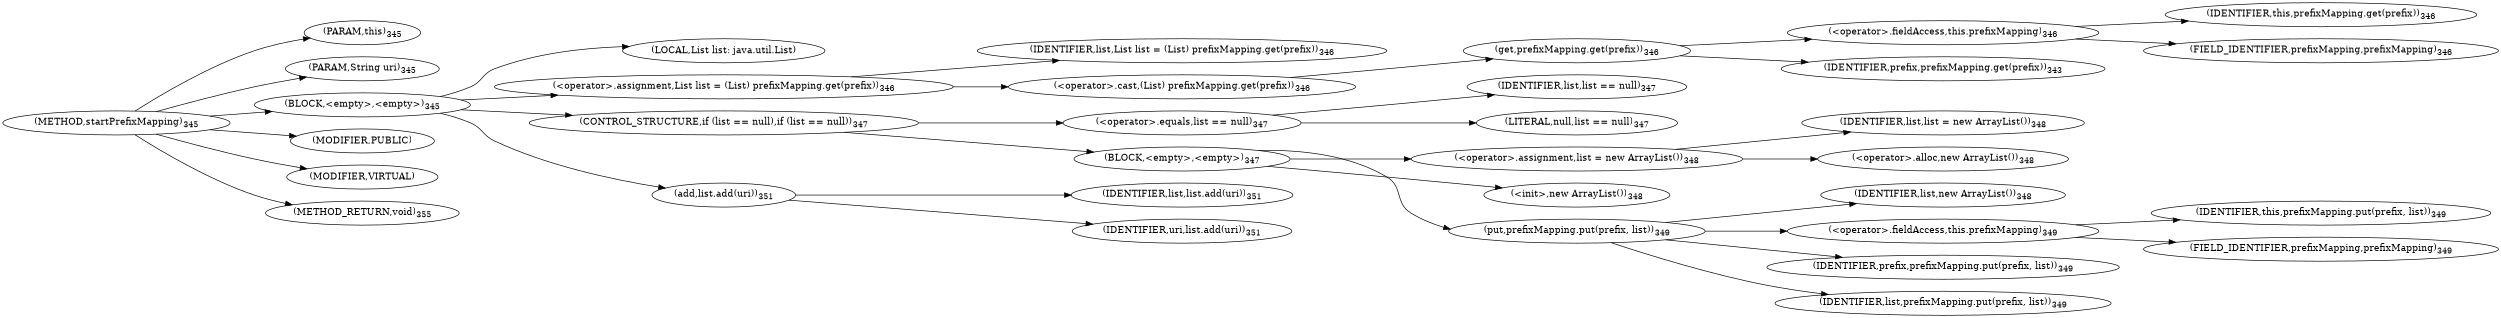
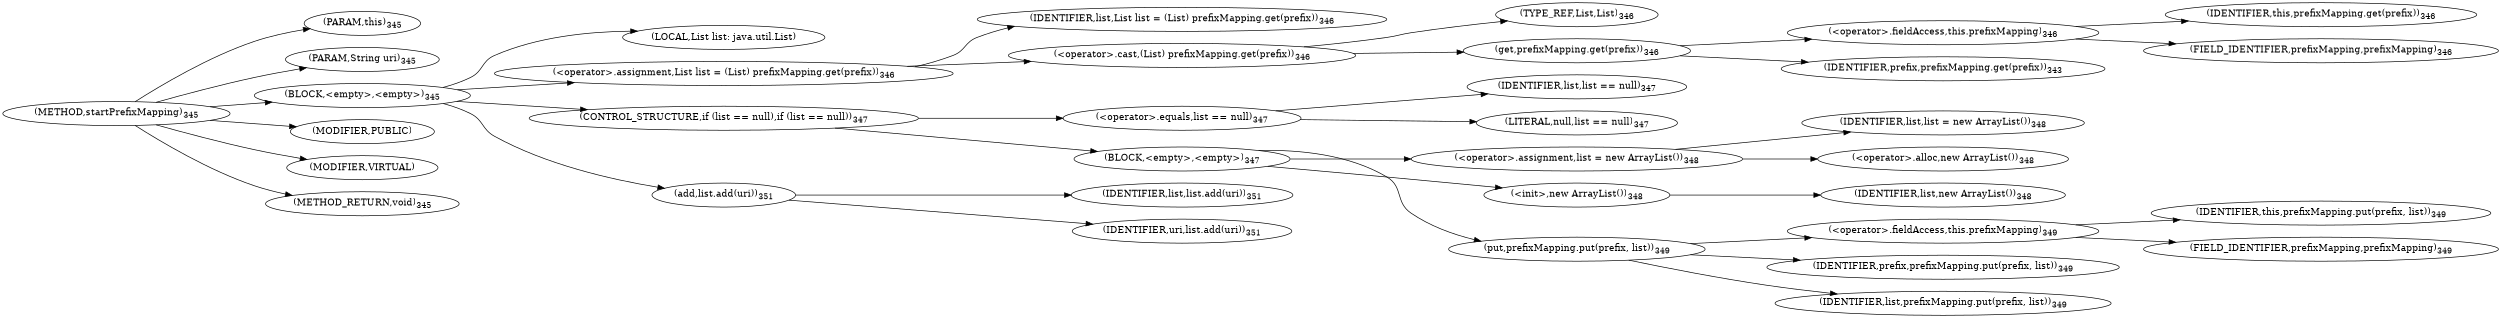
none -> (1577, 15)
(424, 212) -> (424, 203)
(1758, 213) -> (1742, 195)
